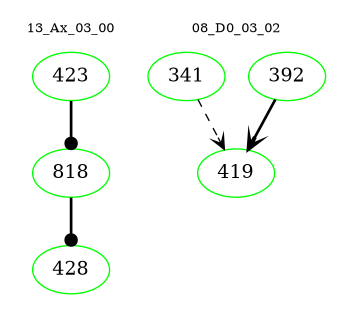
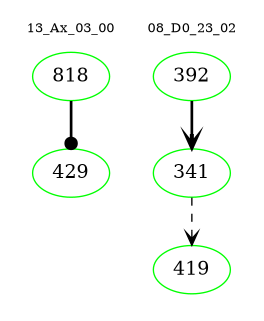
(237, 29) -> (193, 29)
(71, 76) -> none
(265, 119) -> (192, 118)
(71, 270) -> (71, 173)
